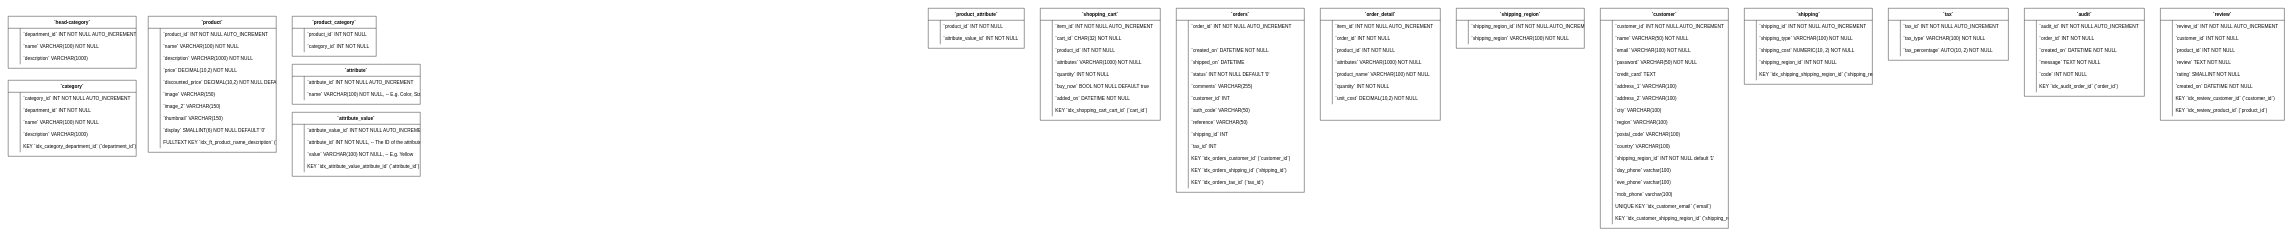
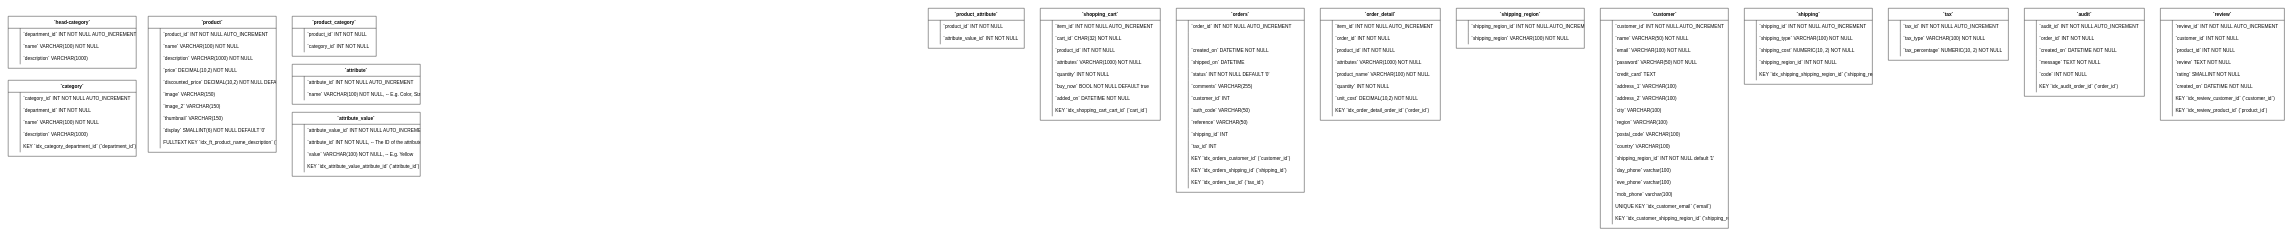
(1950, 50) -> (1954, 50)
none -> (1386, 110)
